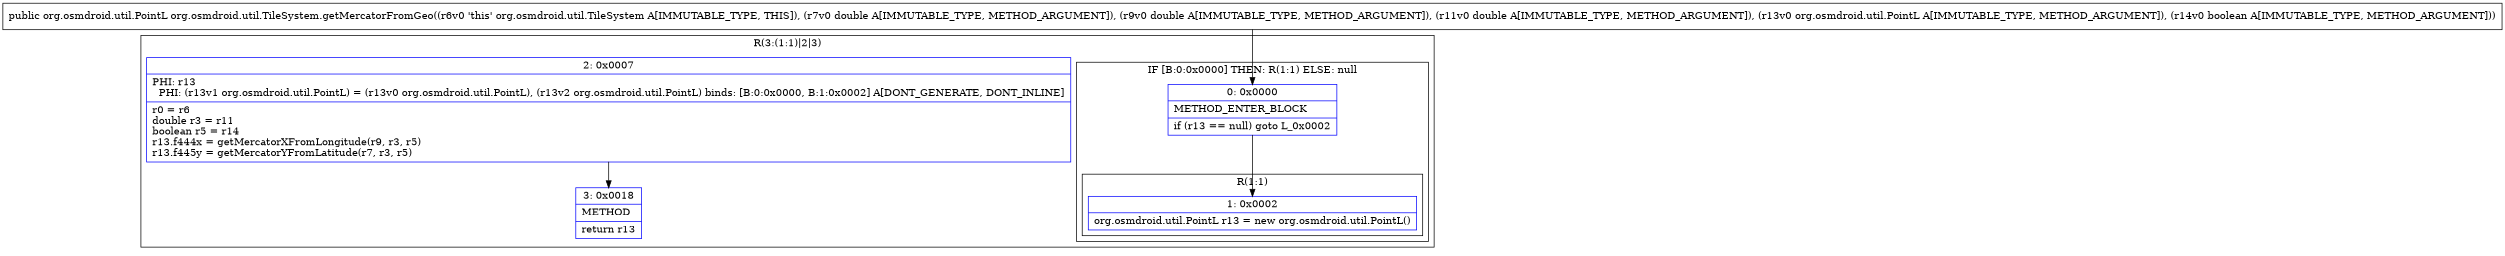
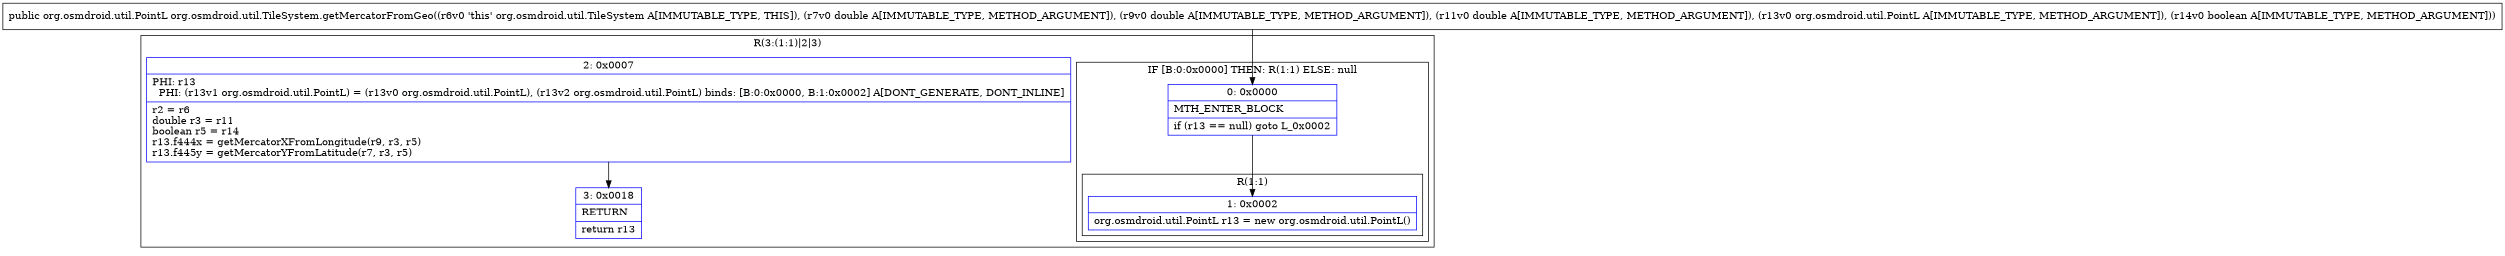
(1241, 109) -> (1229, 109)
(171, 110) -> (171, 110)
(606, 212) -> (605, 212)
